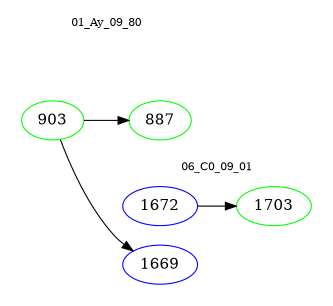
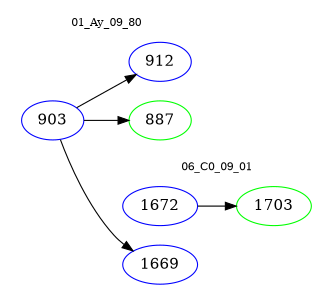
none -> (160, 62)
(53, 120) -> (53, 120)
